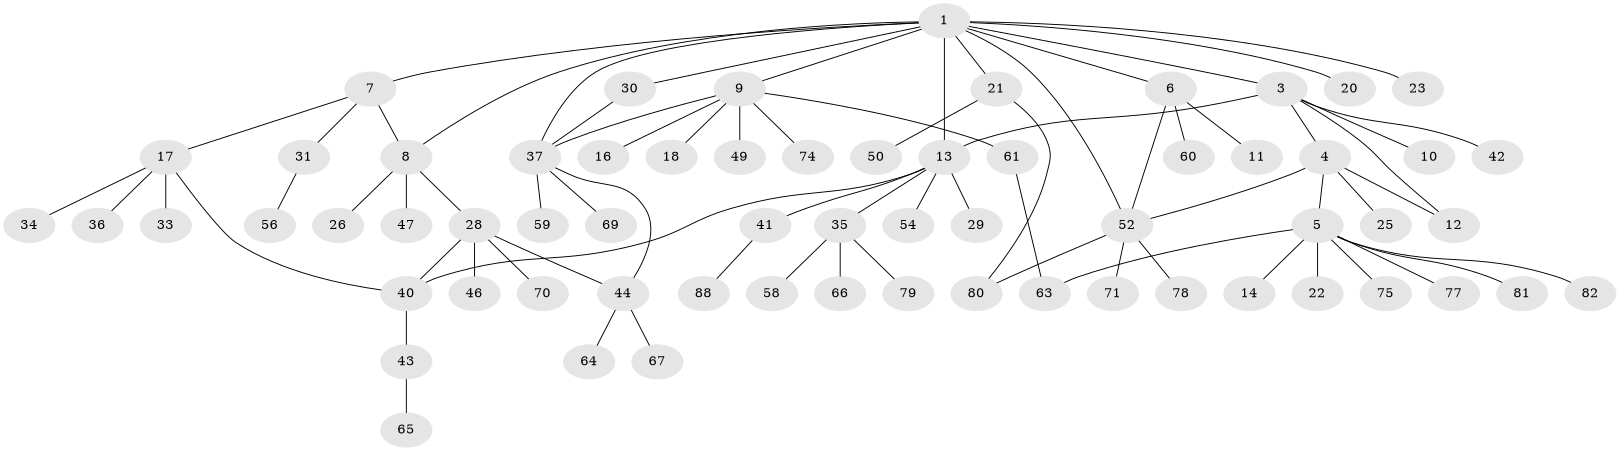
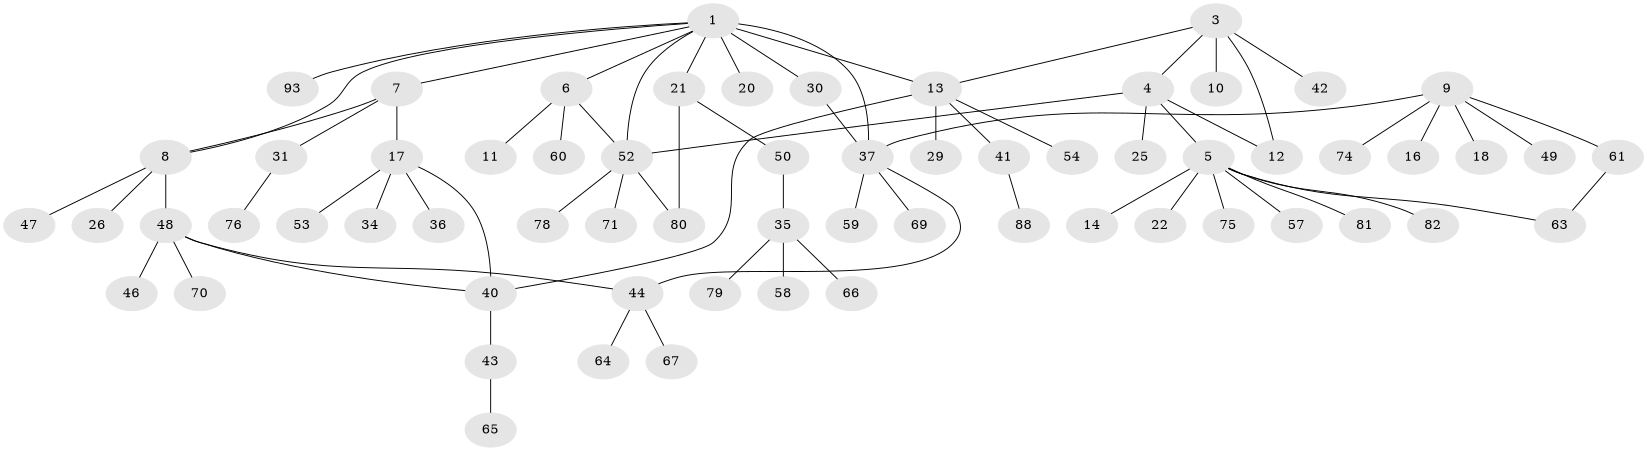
(1113, 54) -> none
(842, 55) -> none
(1418, 89) -> (293, 89)
(892, 191) -> (783, 191)
(166, 225) -> (302, 225)
(270, 225) -> (234, 225)
(475, 225) -> (166, 225)
(1454, 294) -> (1297, 225)
